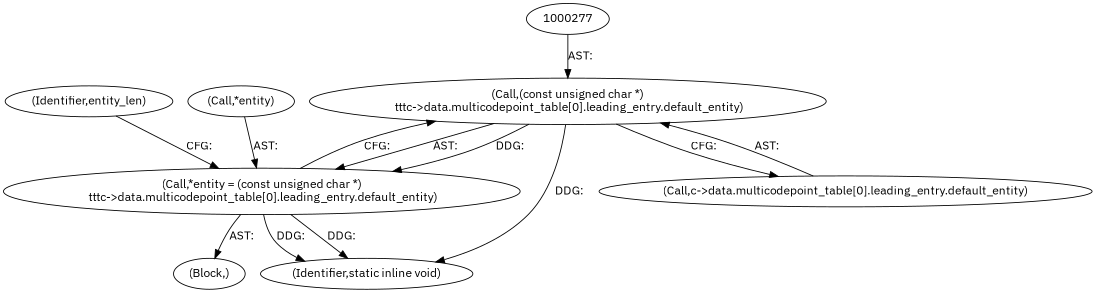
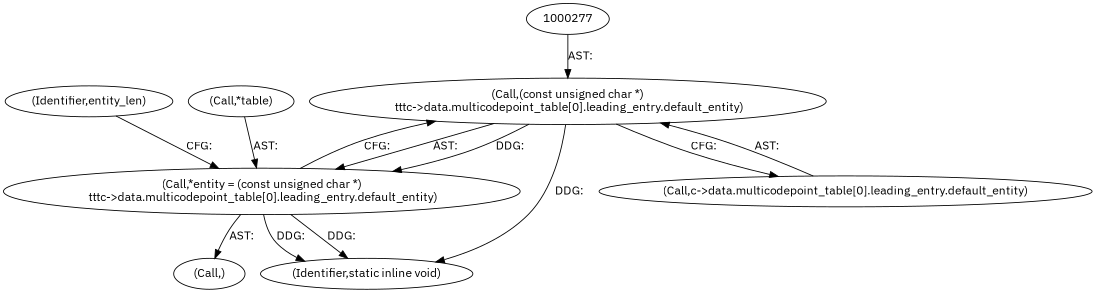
(241, 101) -> (241, 101)
(209, 274) -> (209, 274)
